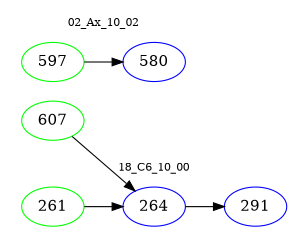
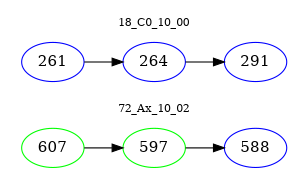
(104, 23) -> (154, 109)
(154, 62) -> (256, 148)
(105, 165) -> (98, 148)
(154, 168) -> (154, 23)
(53, 207) -> (53, 62)
